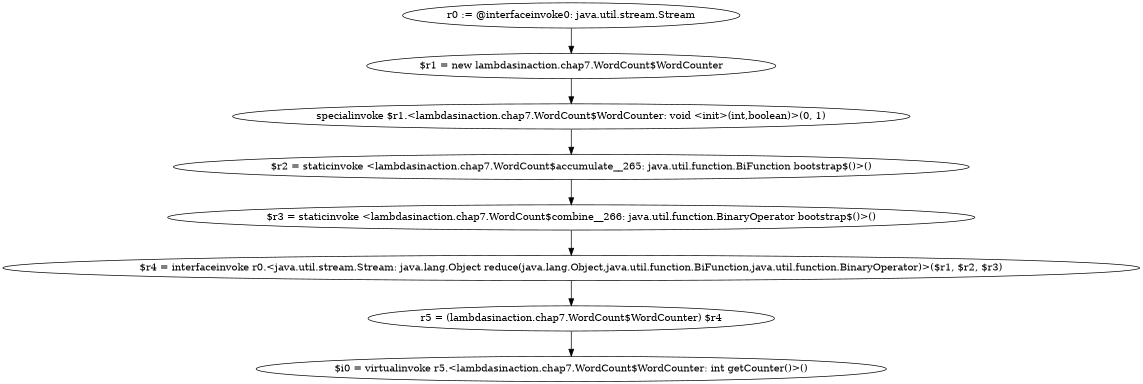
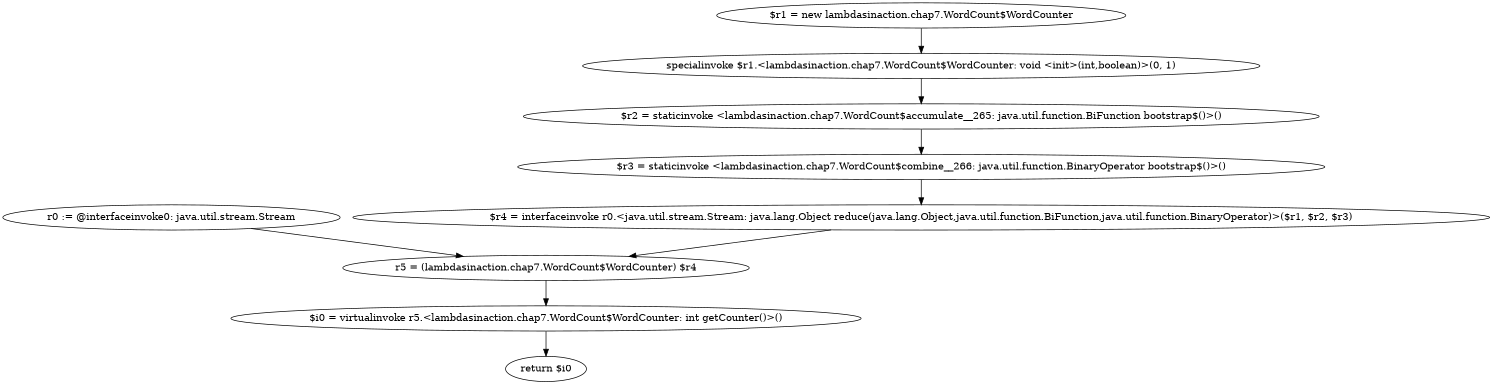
(571, 37) -> (354, 242)
none -> (546, 369)
